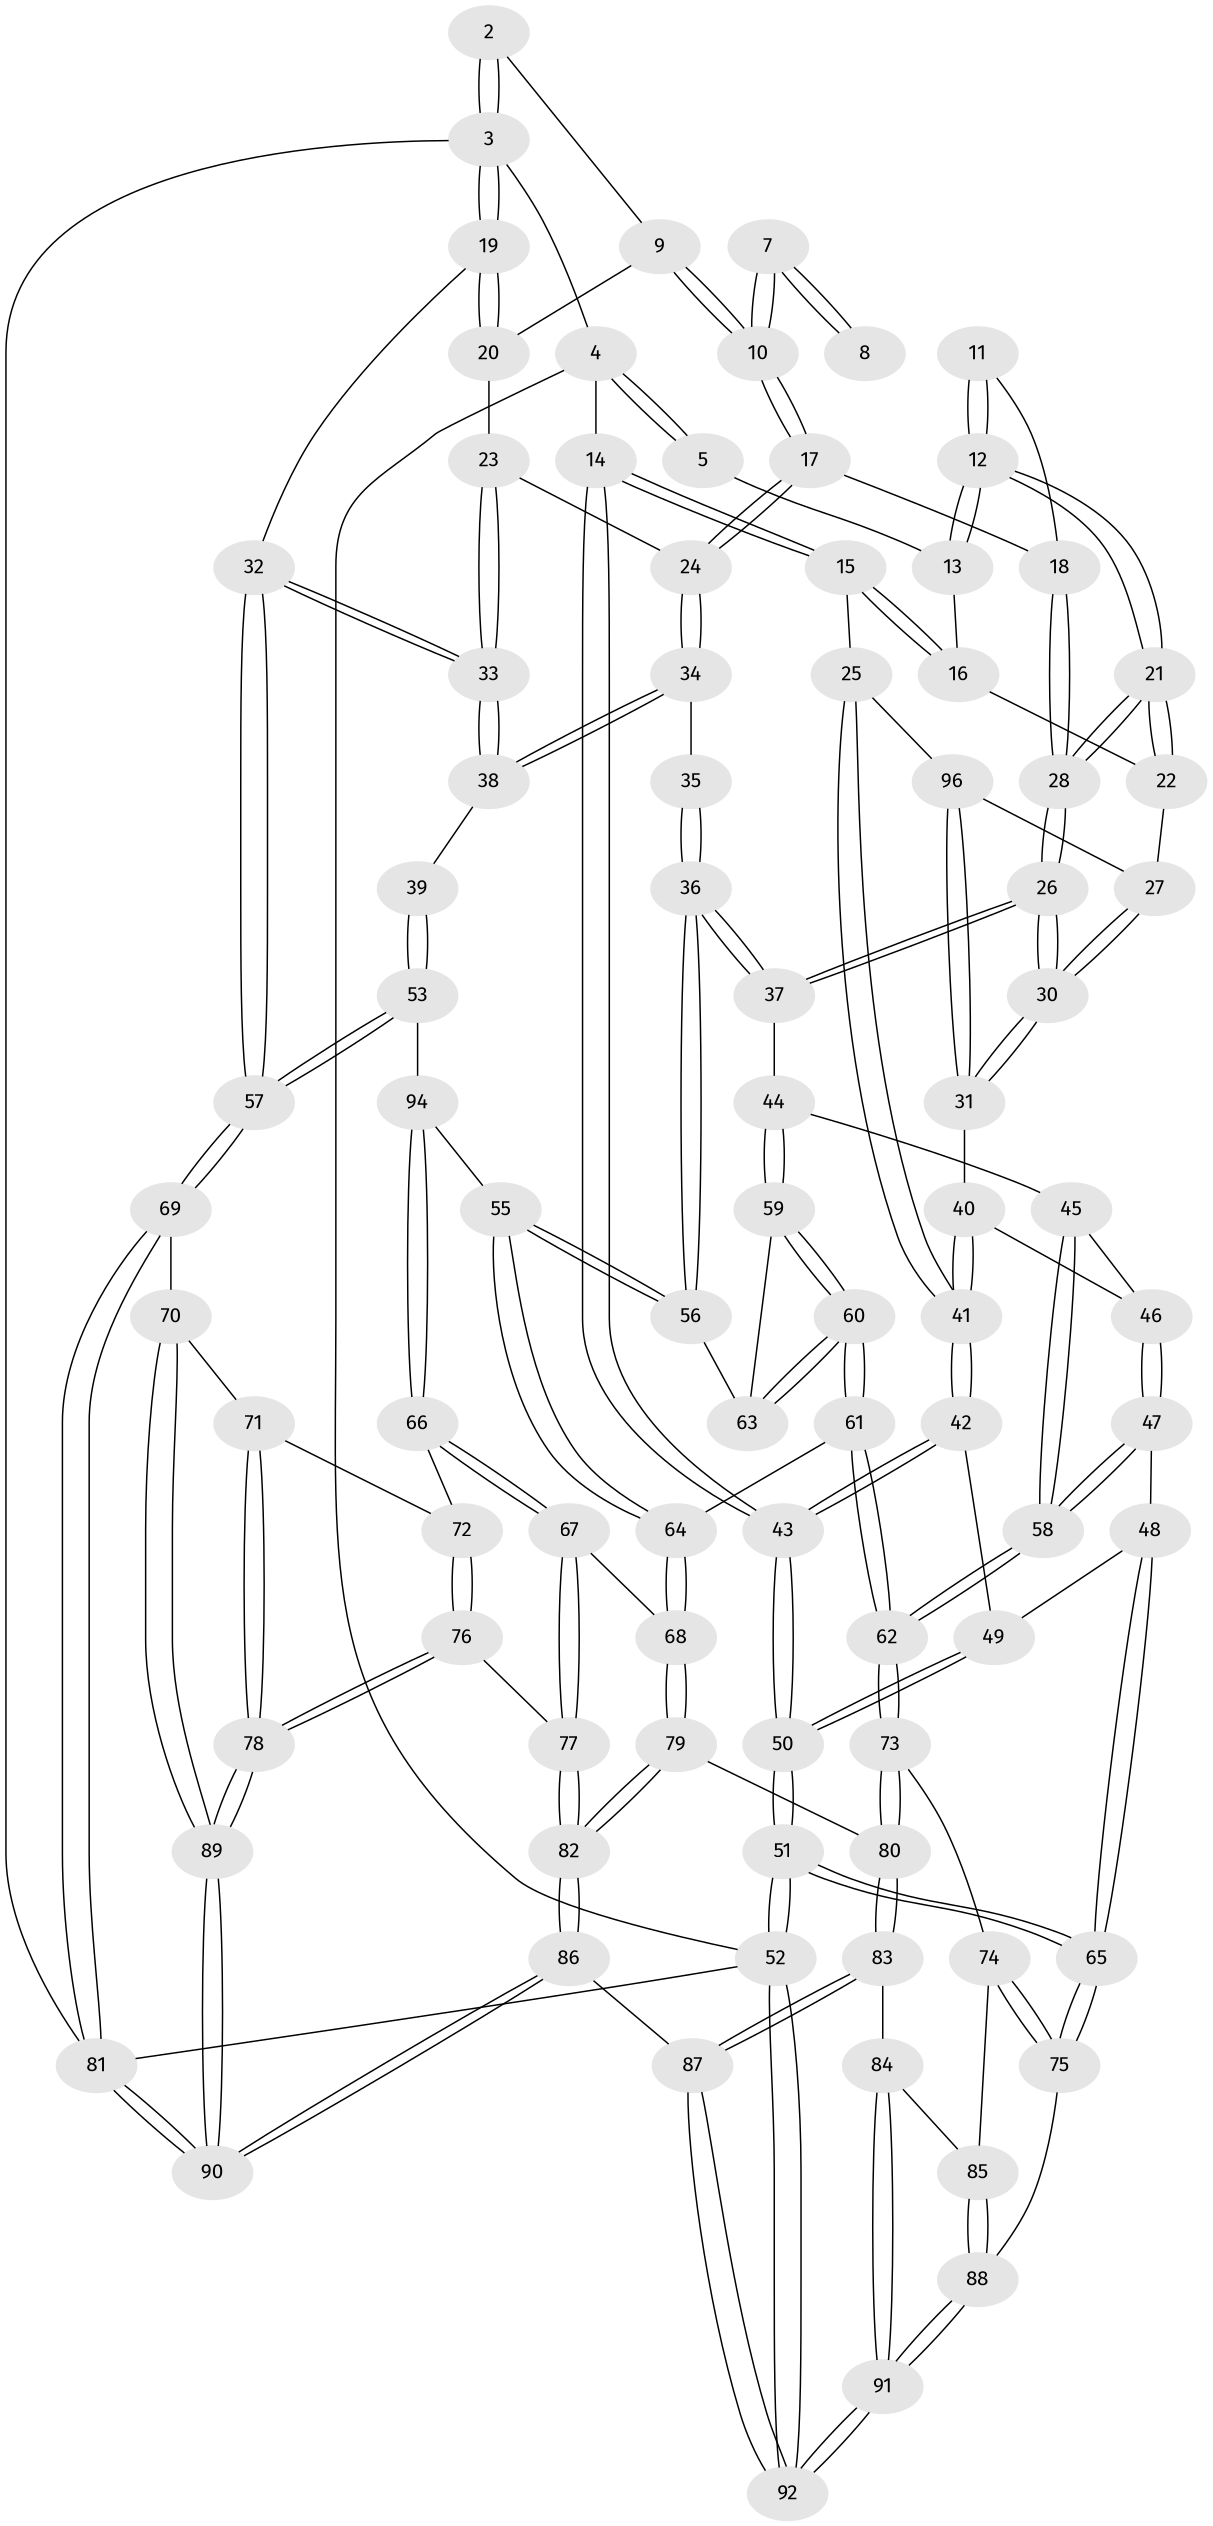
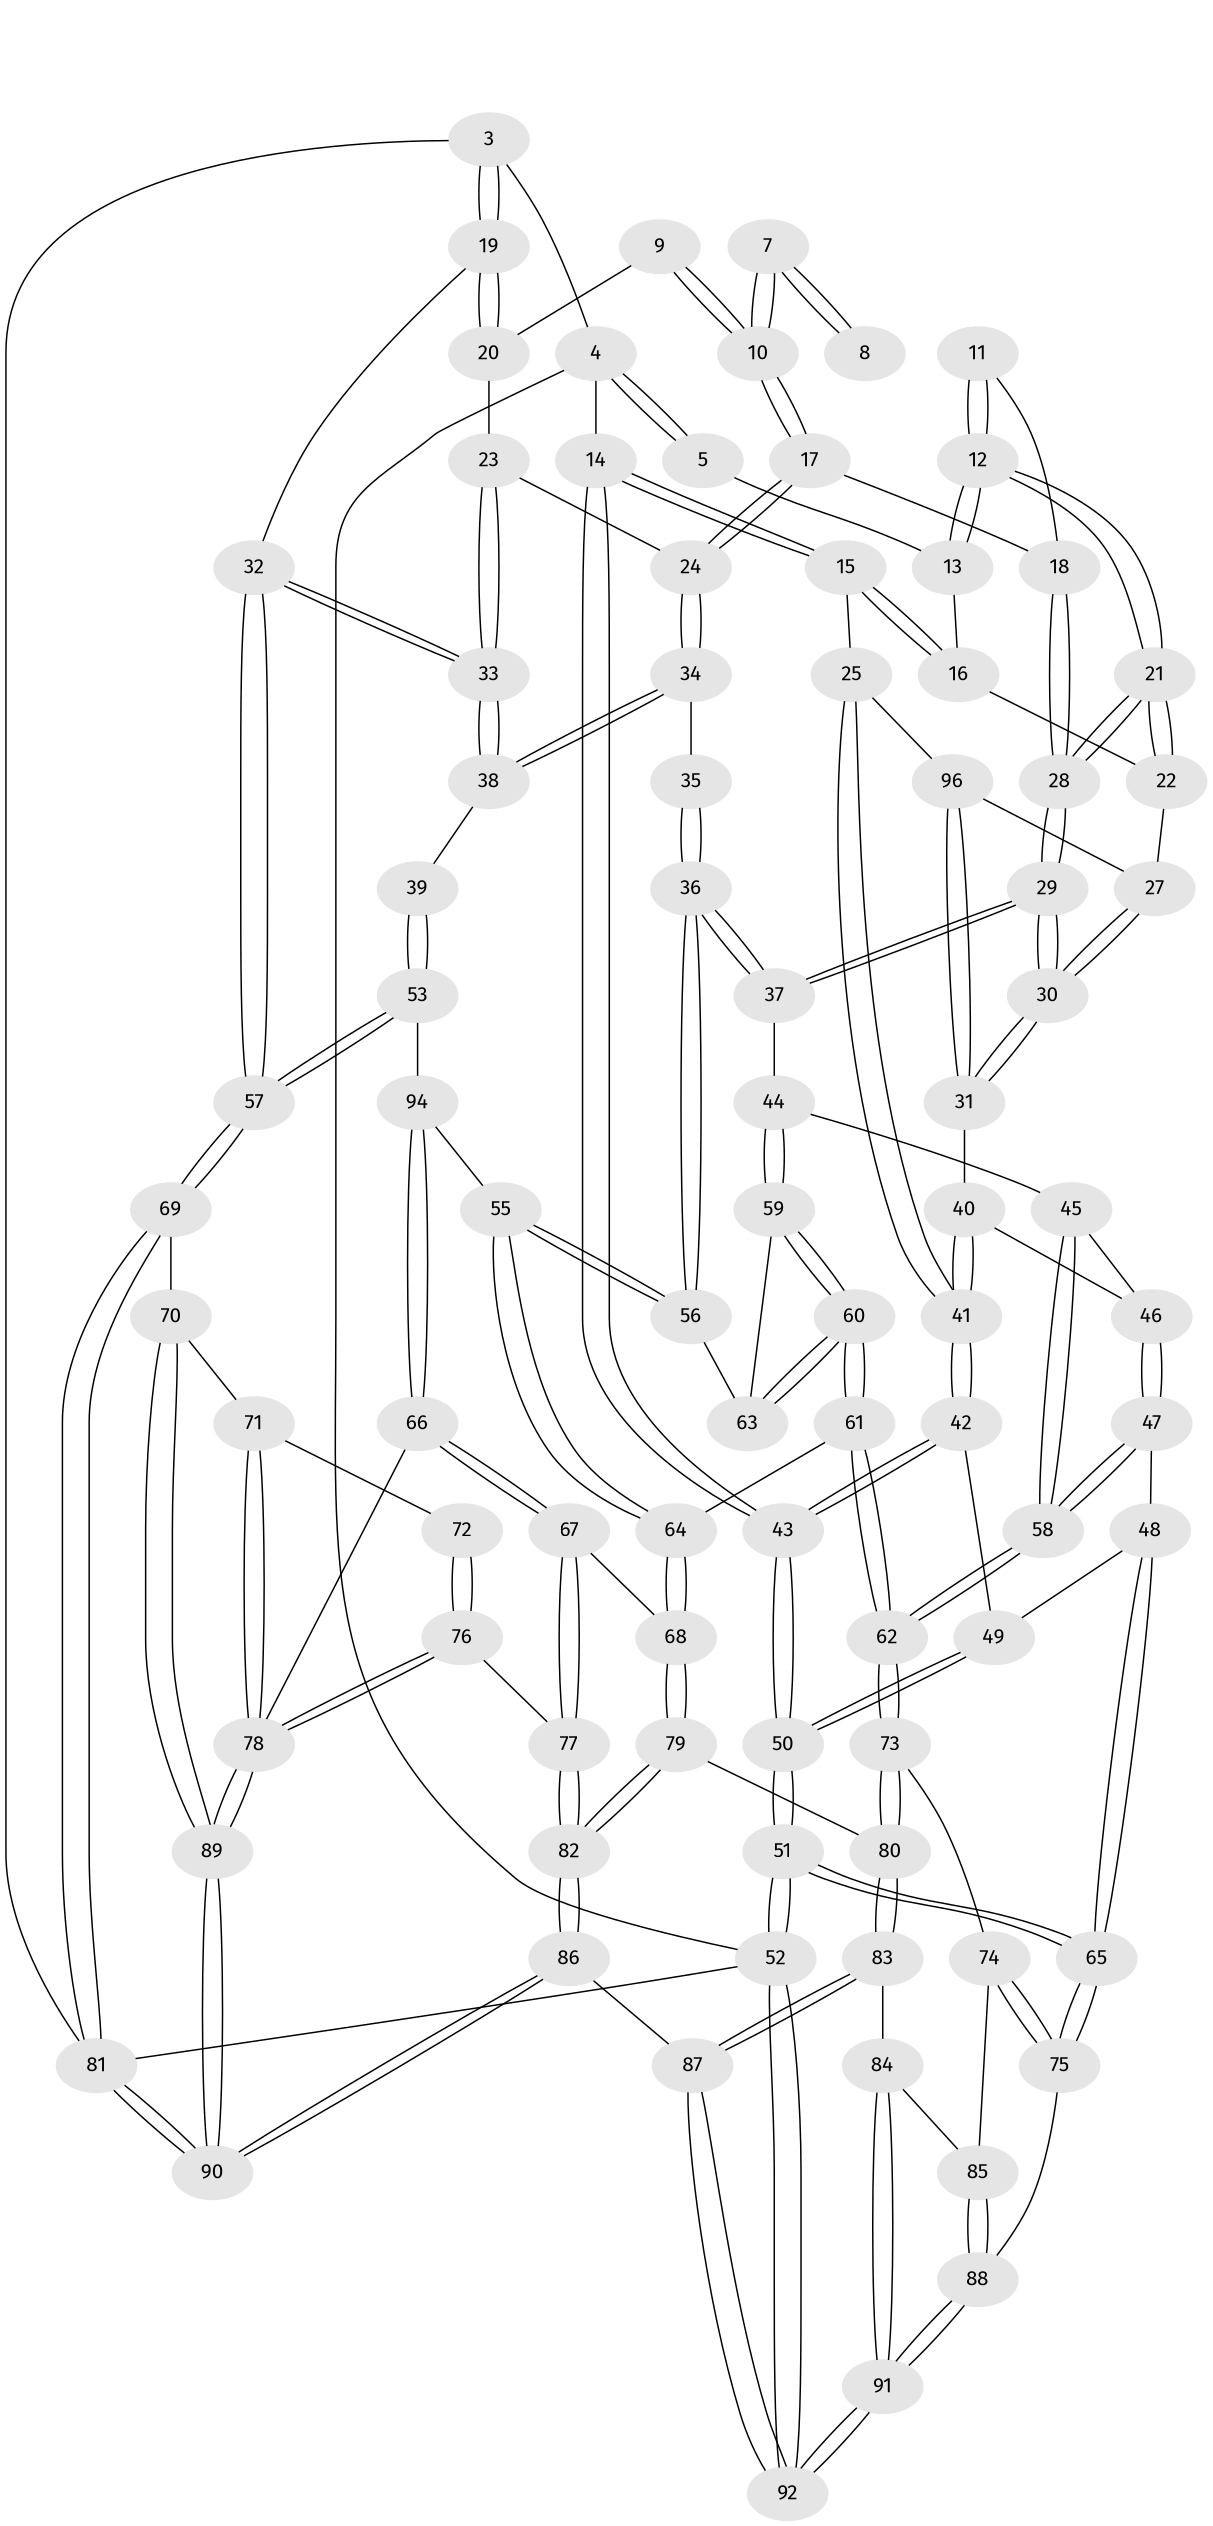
(489, 33) -> none
(1048, 889) -> (1048, 889)
(440, 1477) -> (332, 1591)
